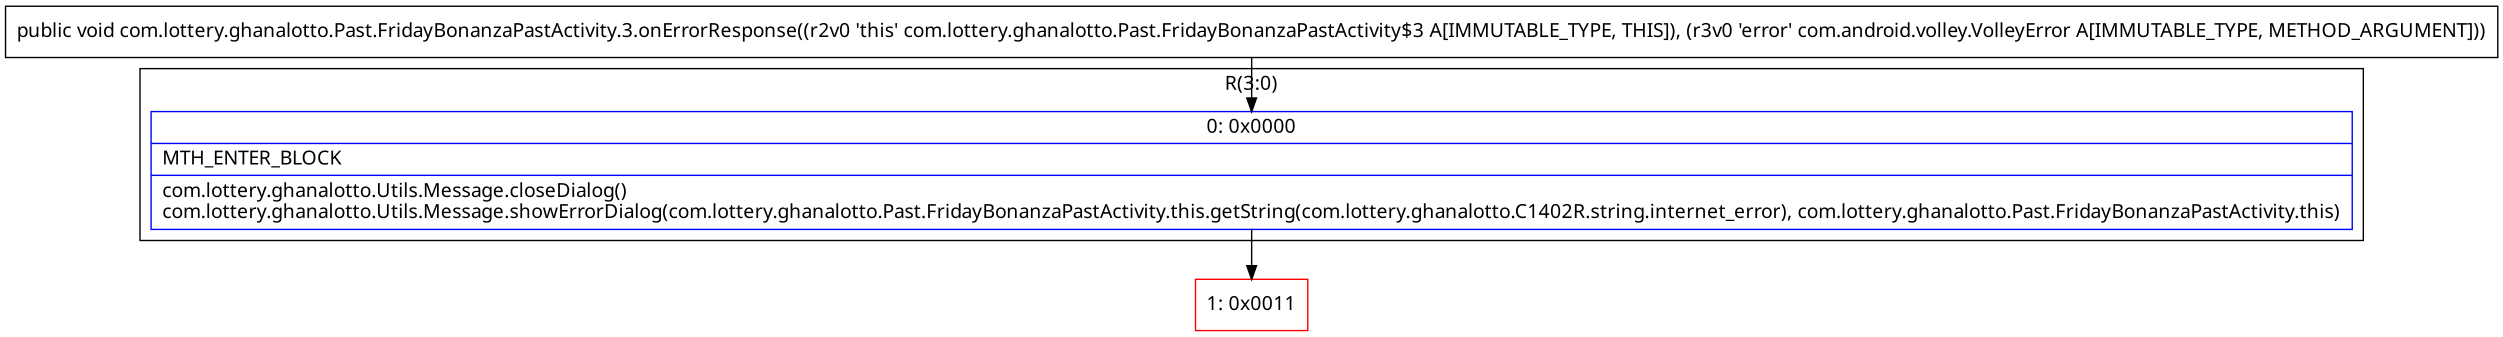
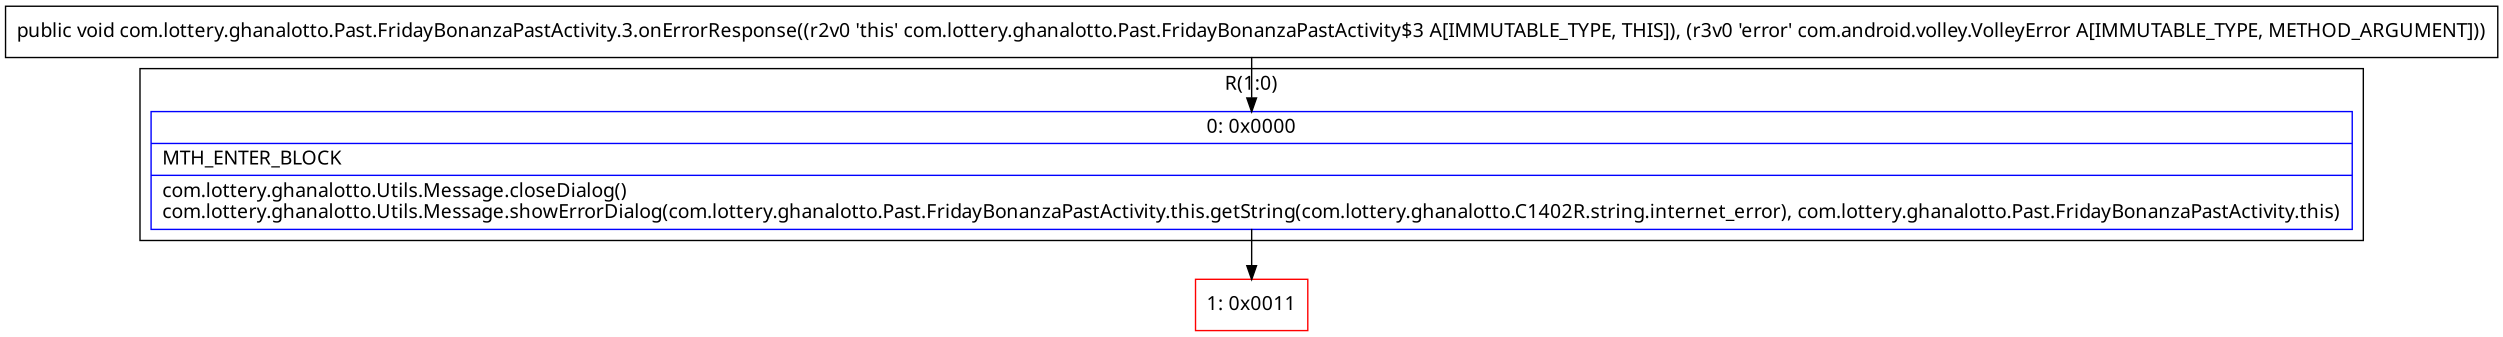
(1252, 85) -> (1252, 85)
